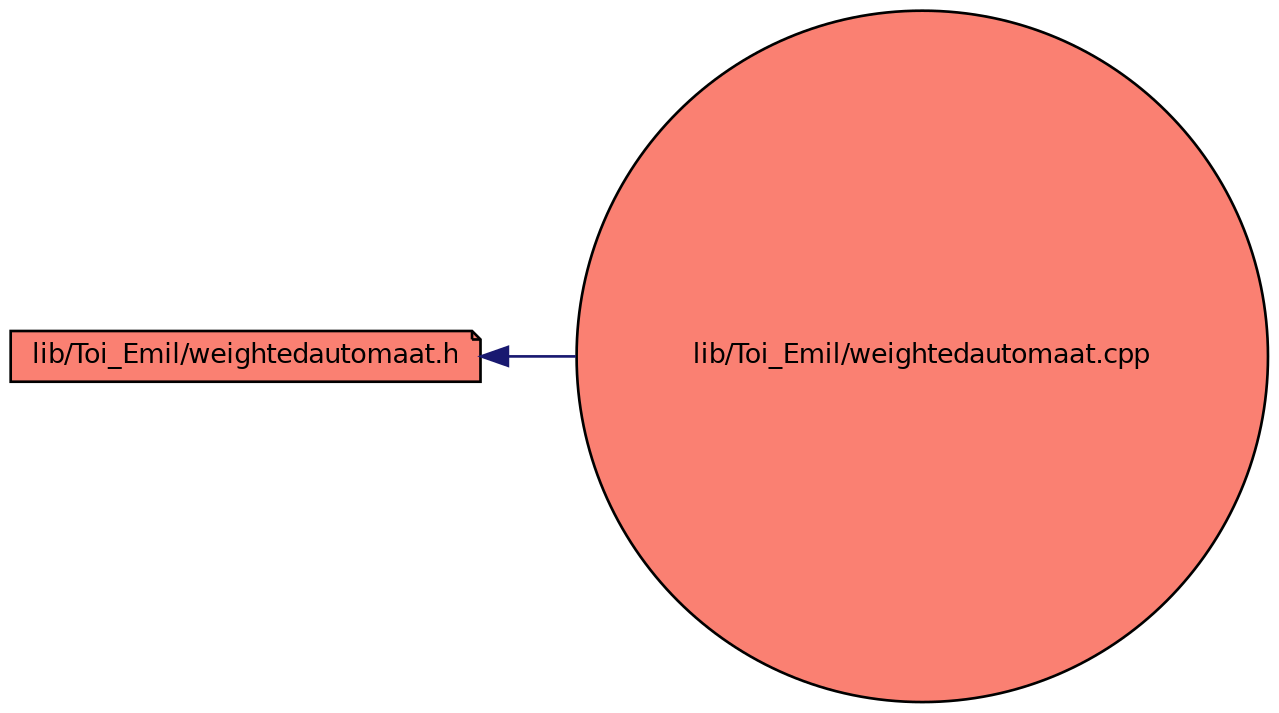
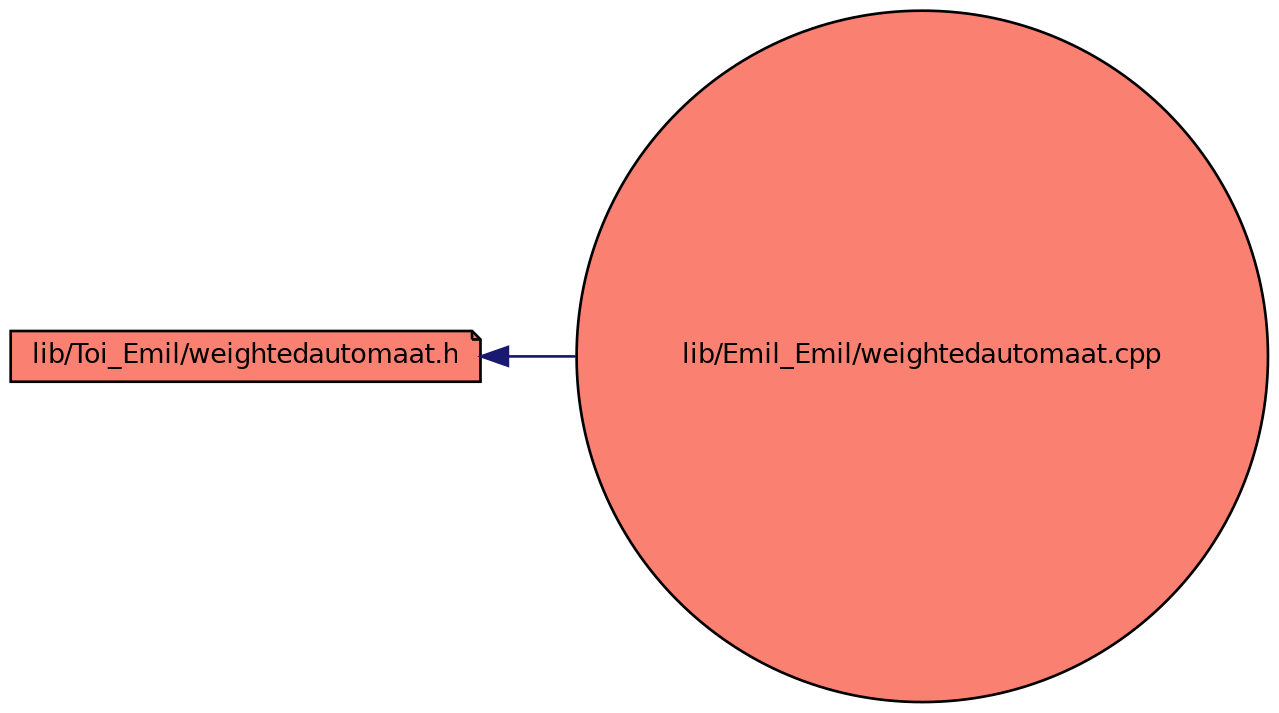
(922, 356) -> (922, 356)
